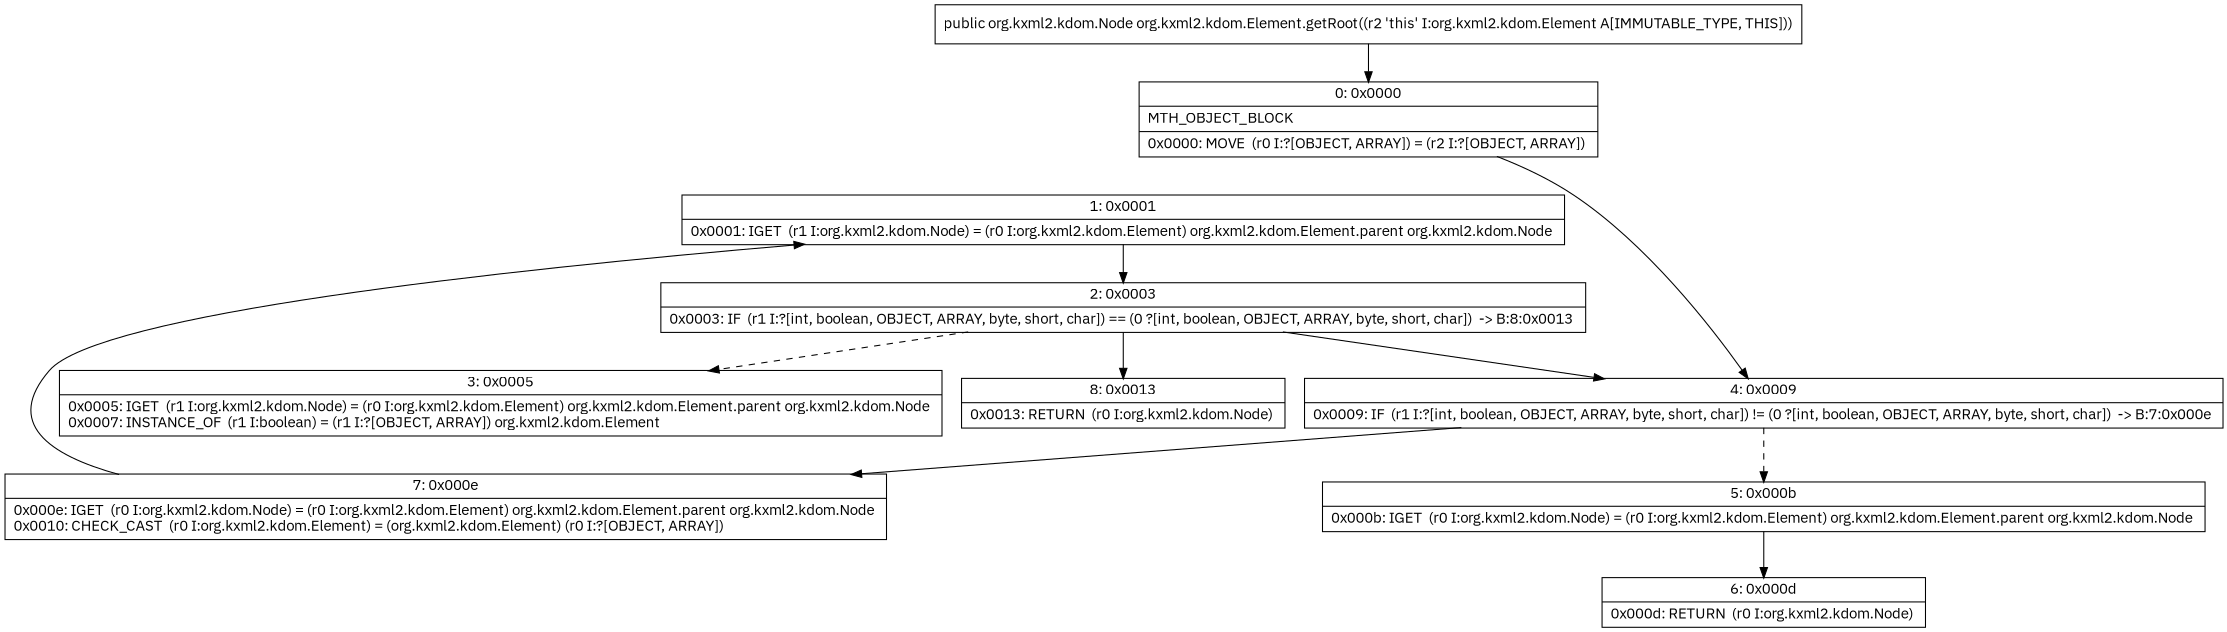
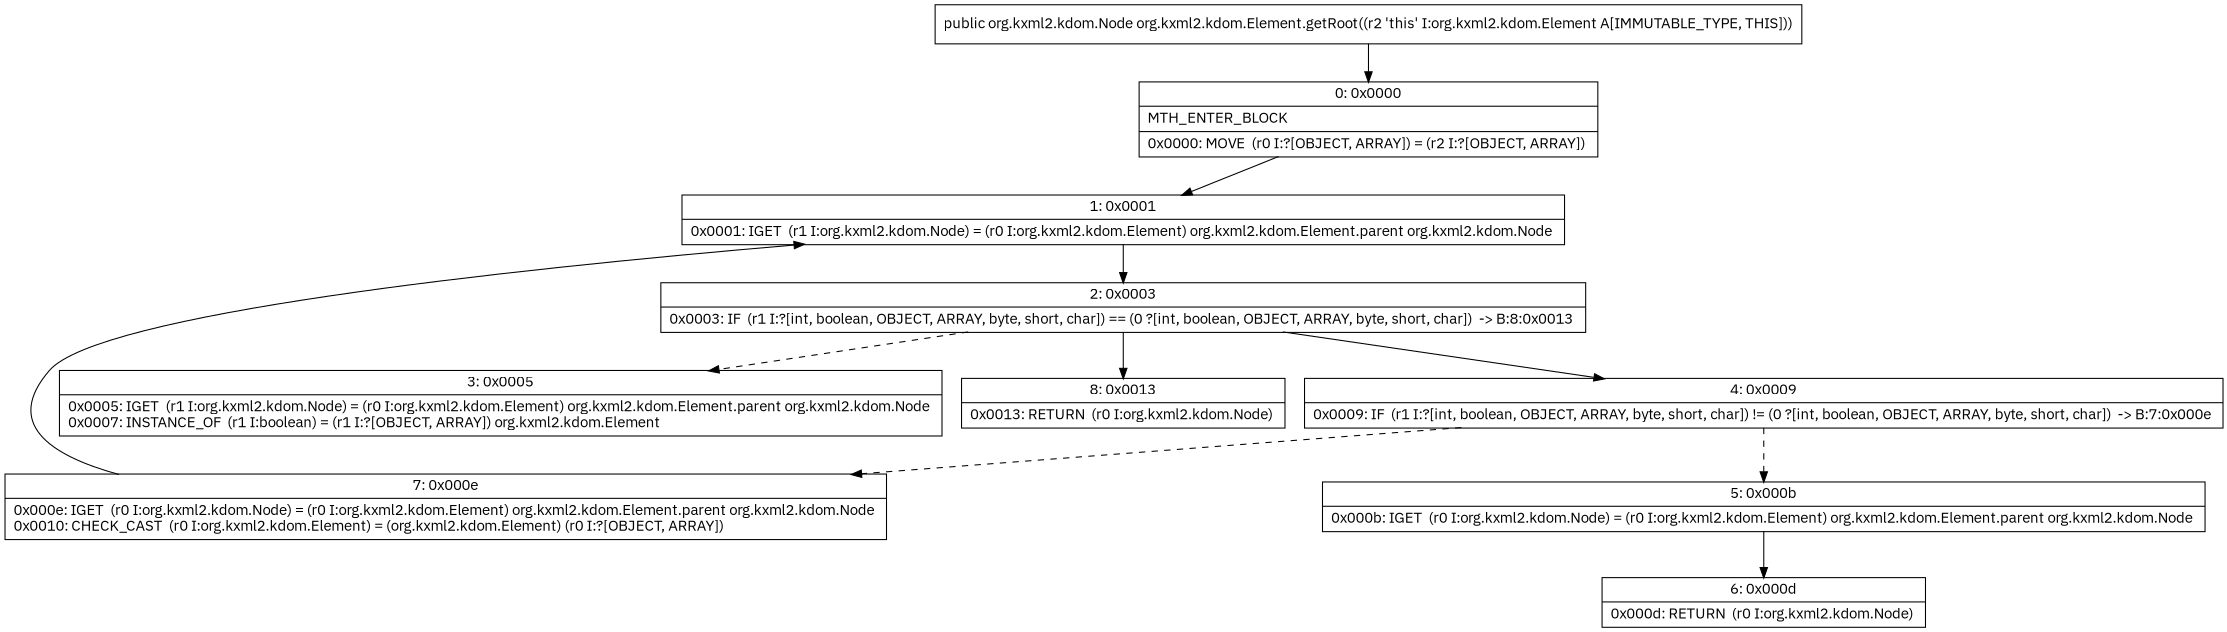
(1221, 118) -> (1218, 118)
(1635, 245) -> (1235, 174)
(1162, 451) -> (1162, 451)
